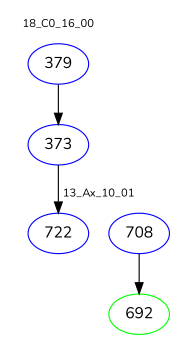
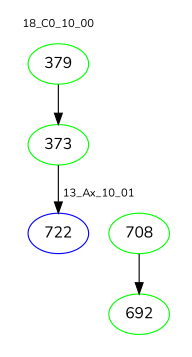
(58, 24) -> (58, 24)
(58, 64) -> (58, 64)
(58, 145) -> (58, 145)
(139, 233) -> (139, 233)
